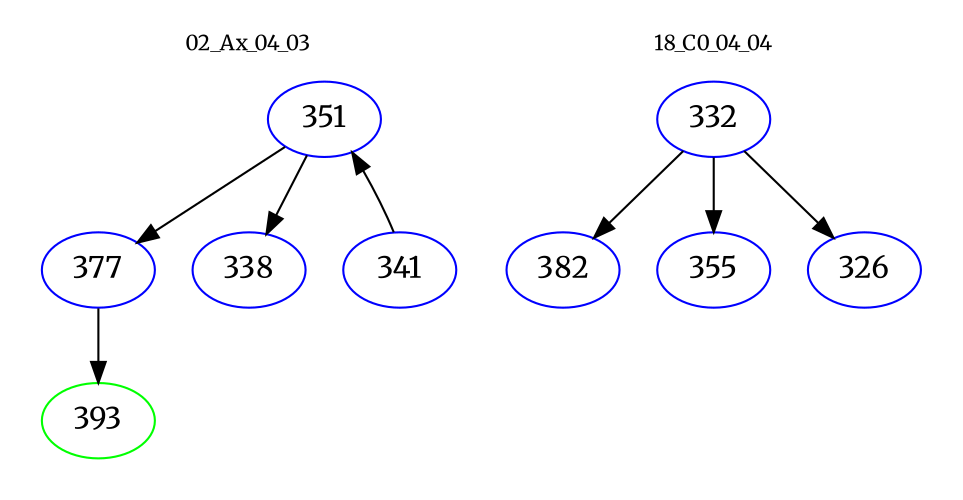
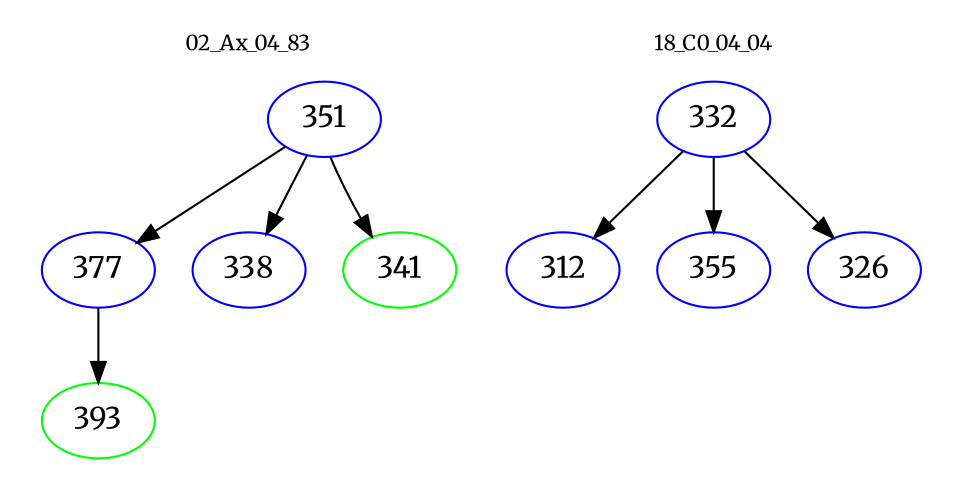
(249, 45) -> (249, 45)
(379, 201) -> (345, 188)
(400, 270) -> (400, 270)
(563, 270) -> (563, 270)
